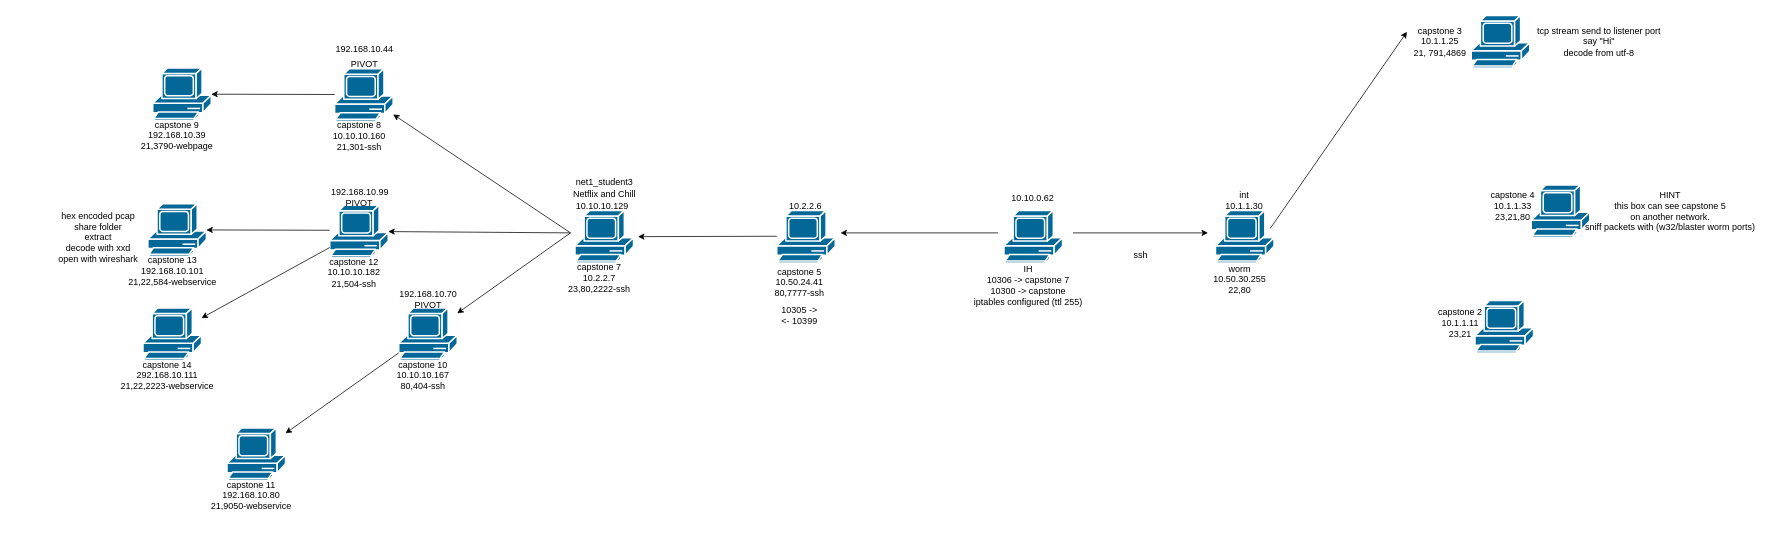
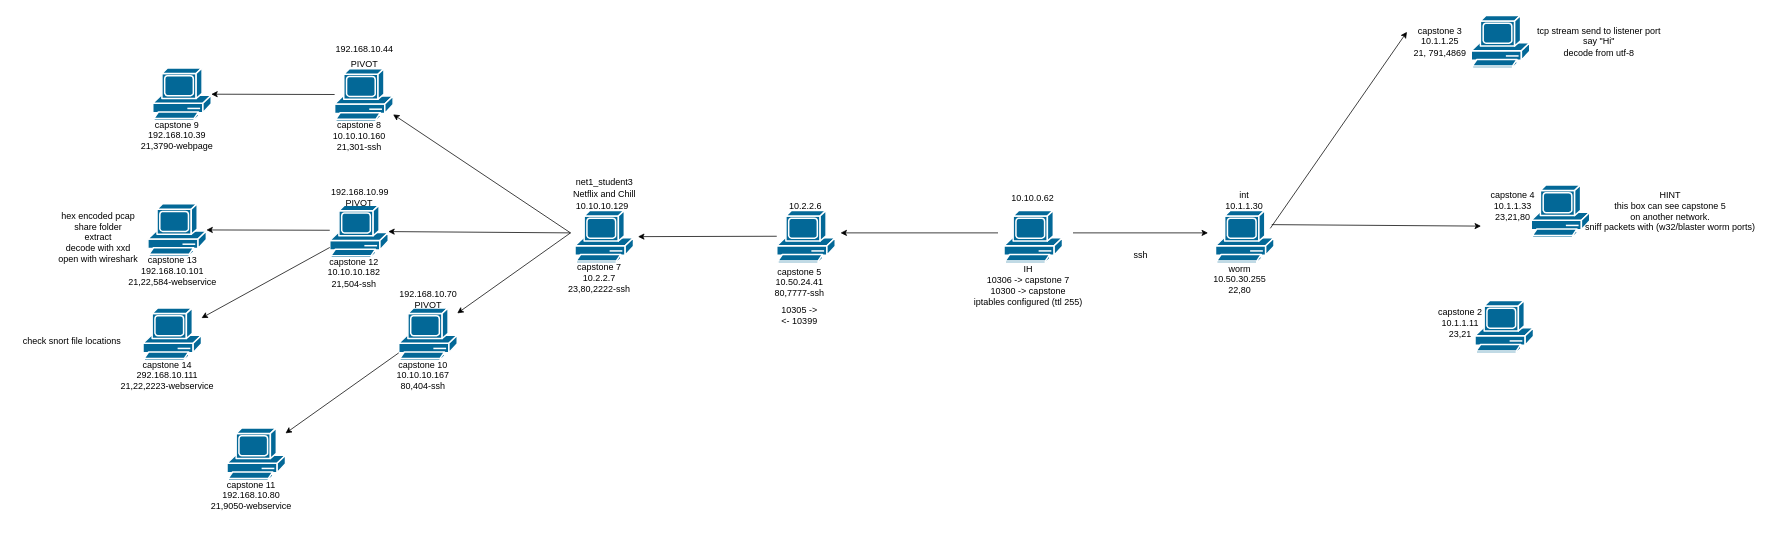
none -> (1394, 226)
none -> (72, 342)
